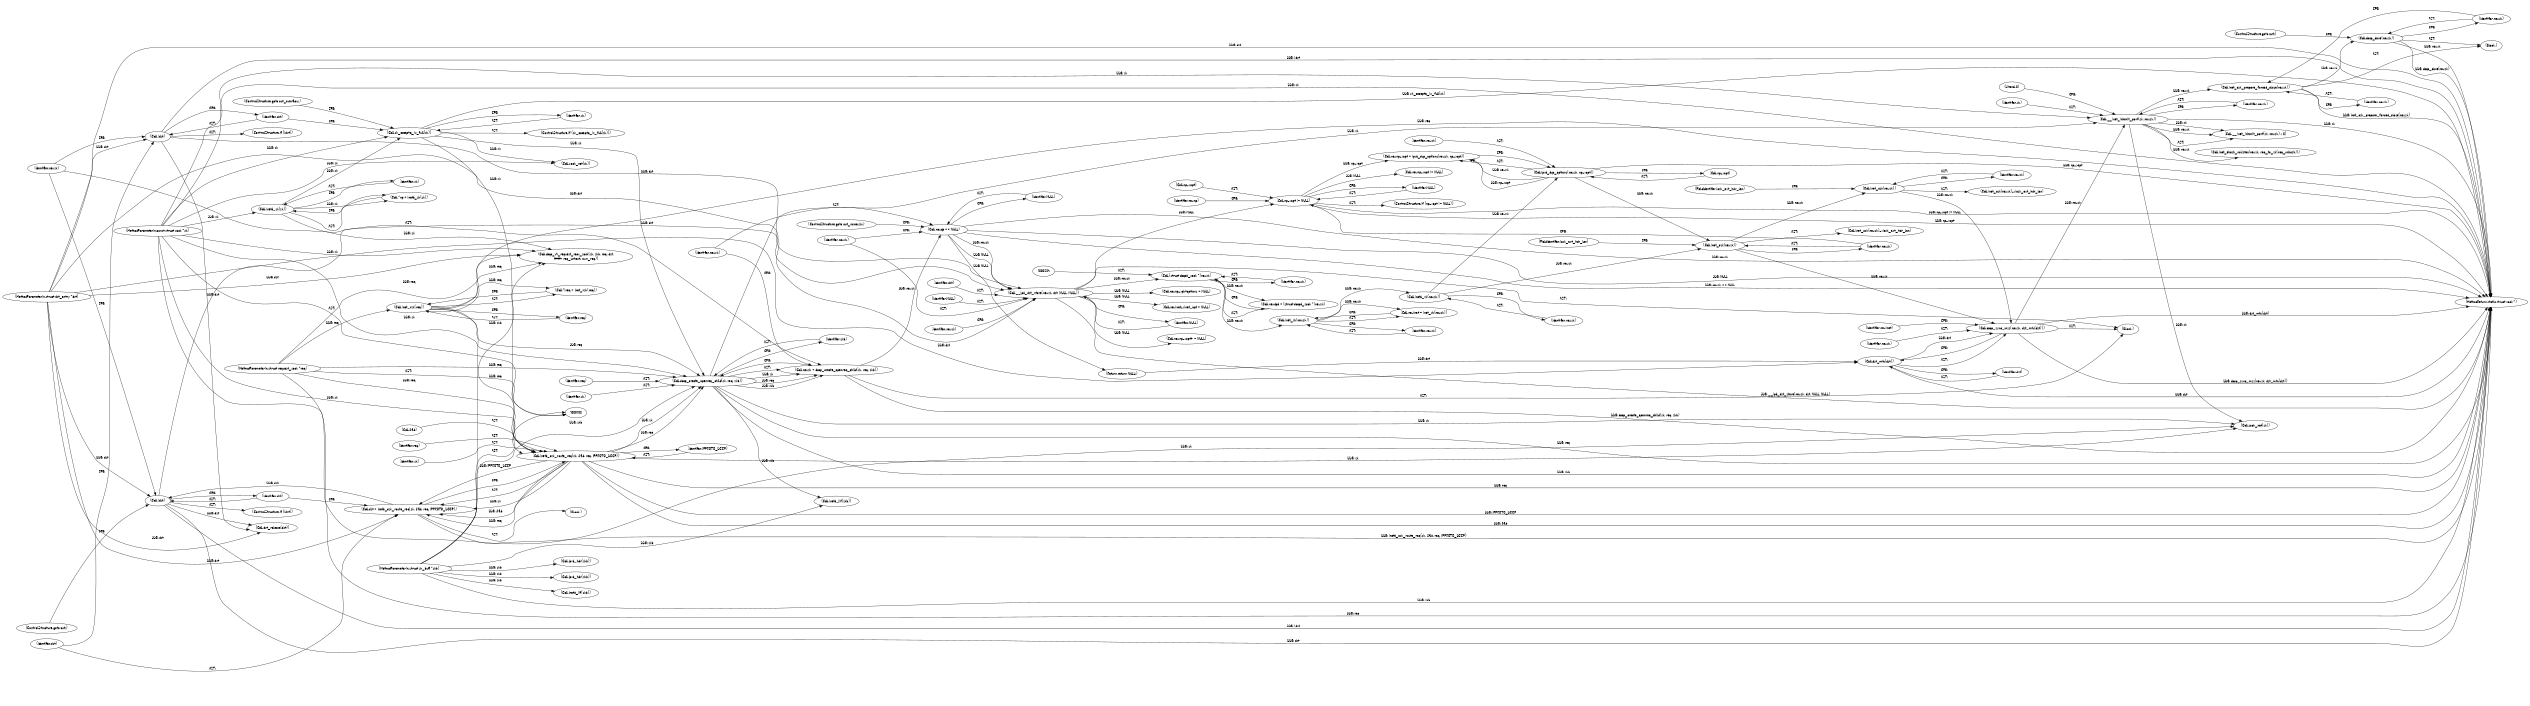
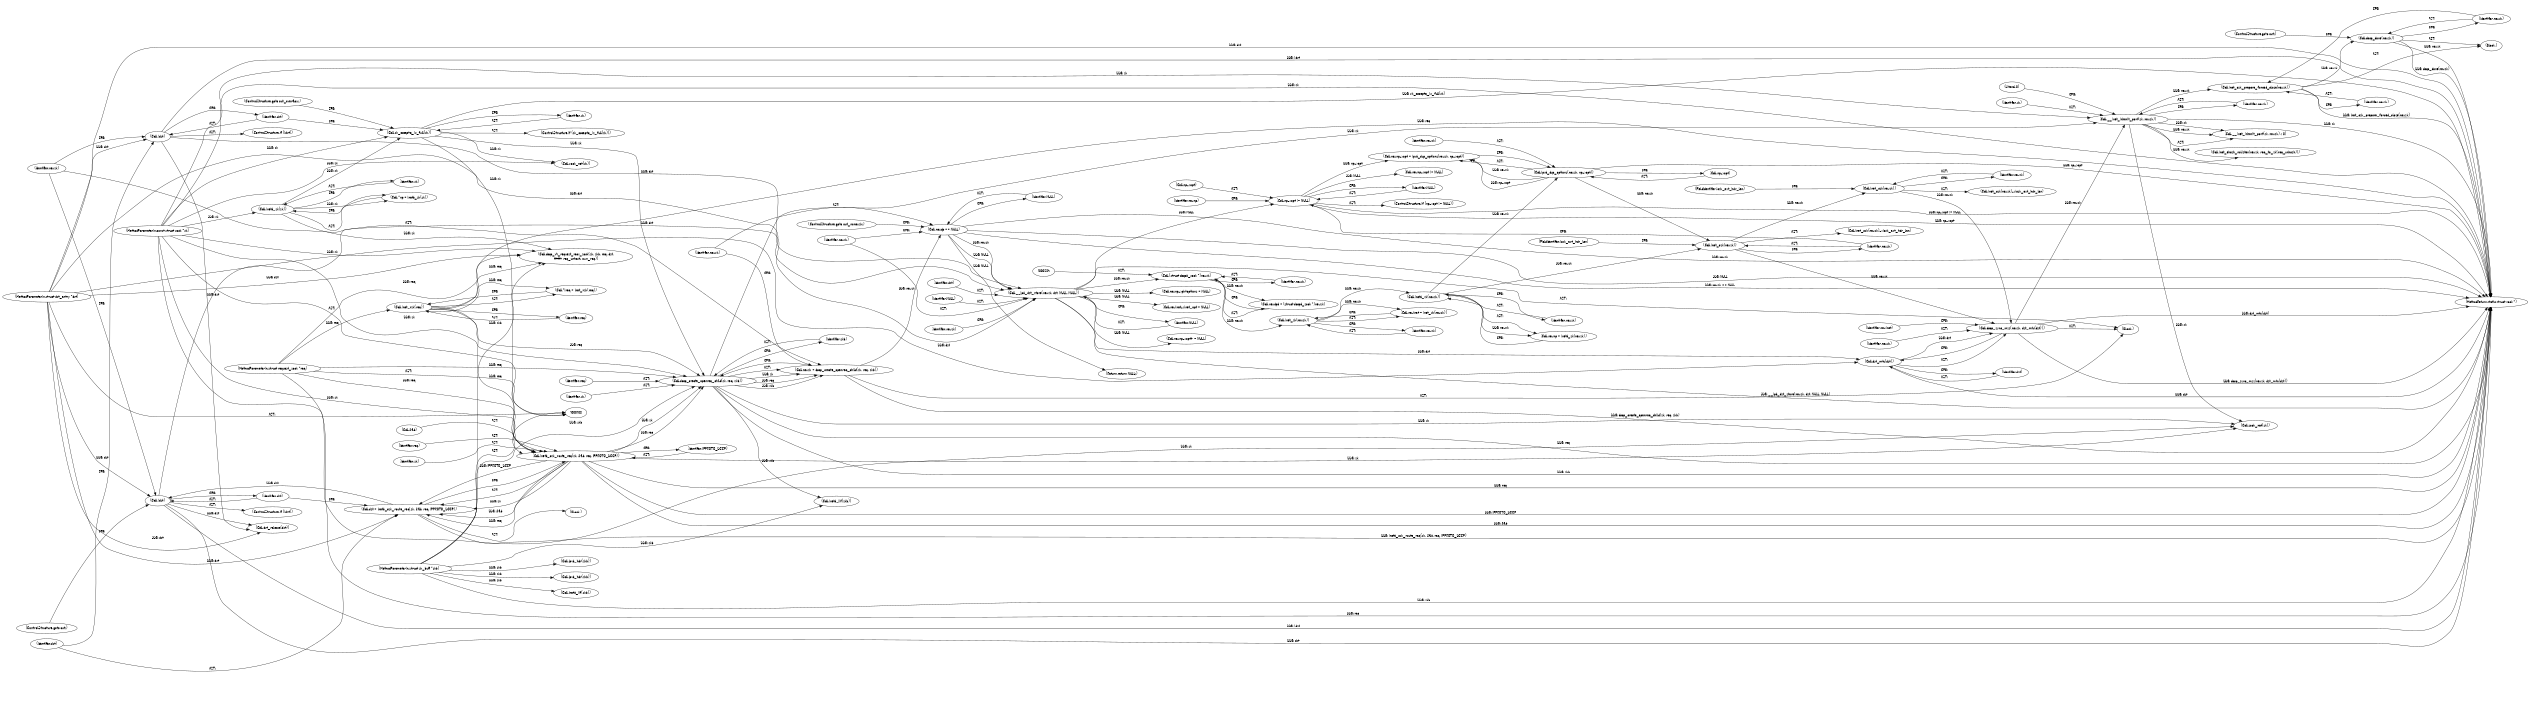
none -> (1564, 337)
(1500, 361) -> (1442, 355)
none -> (276, 417)
